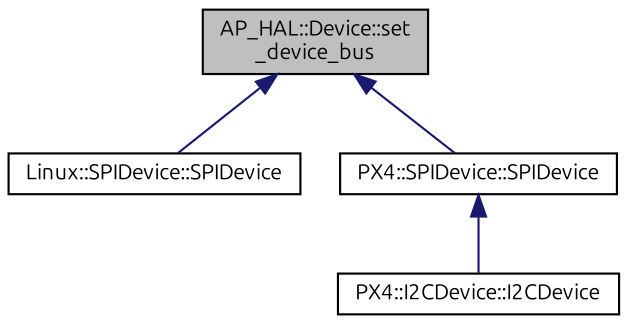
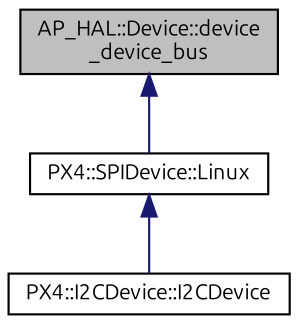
(315, 42) -> (149, 42)
(154, 174) -> none
(479, 174) -> (149, 174)
